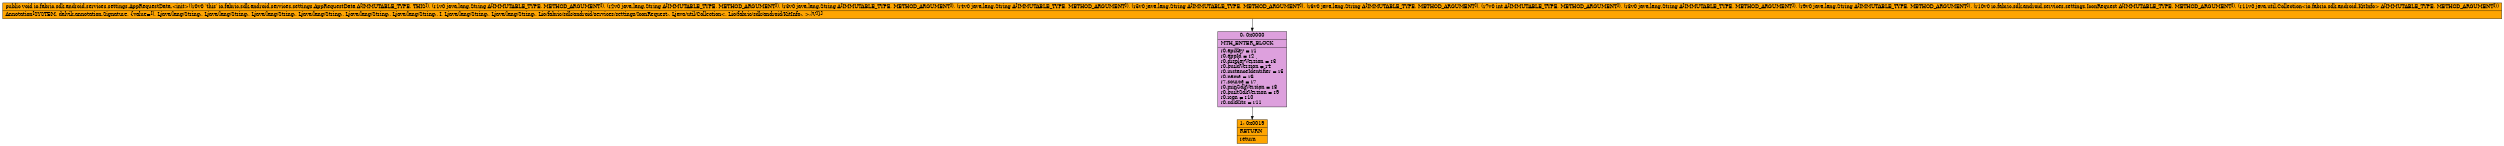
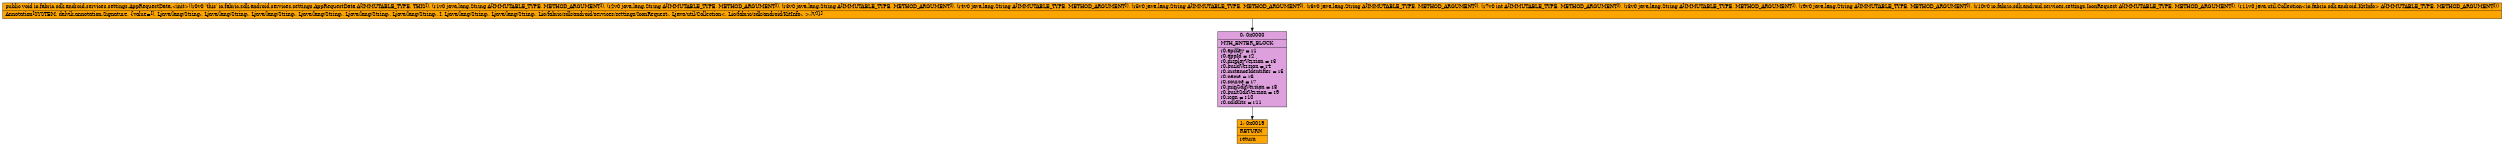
(1239, 82) -> (1239, 82)
